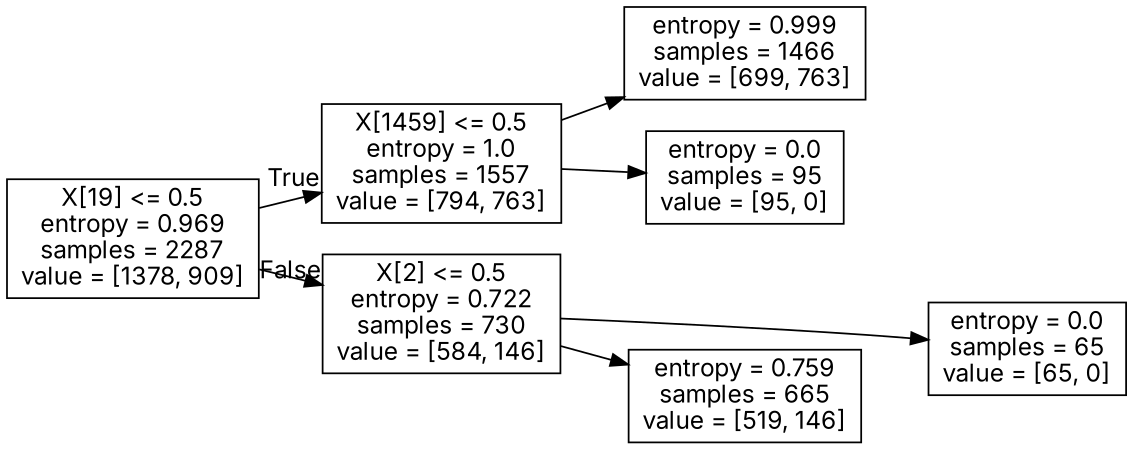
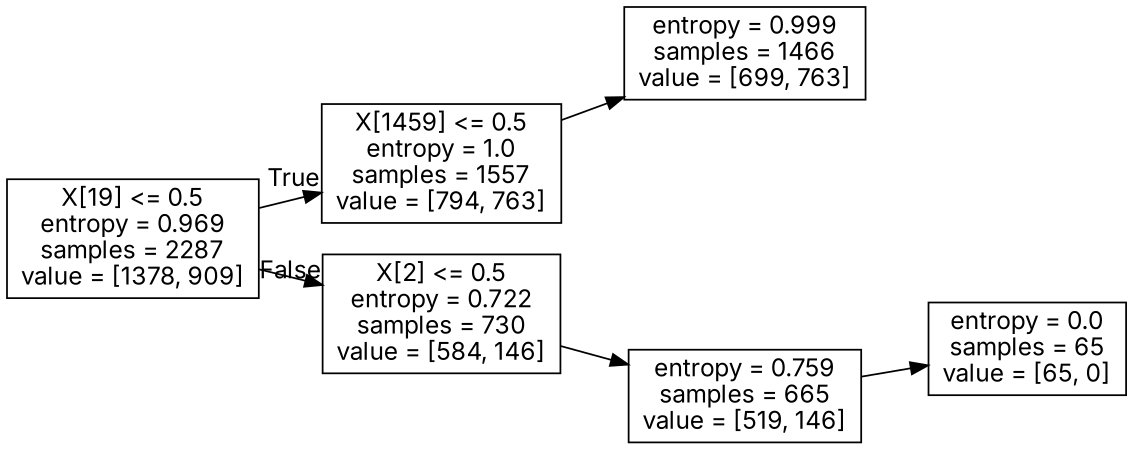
(745, 177) -> none
(736, 327) -> (886, 372)
